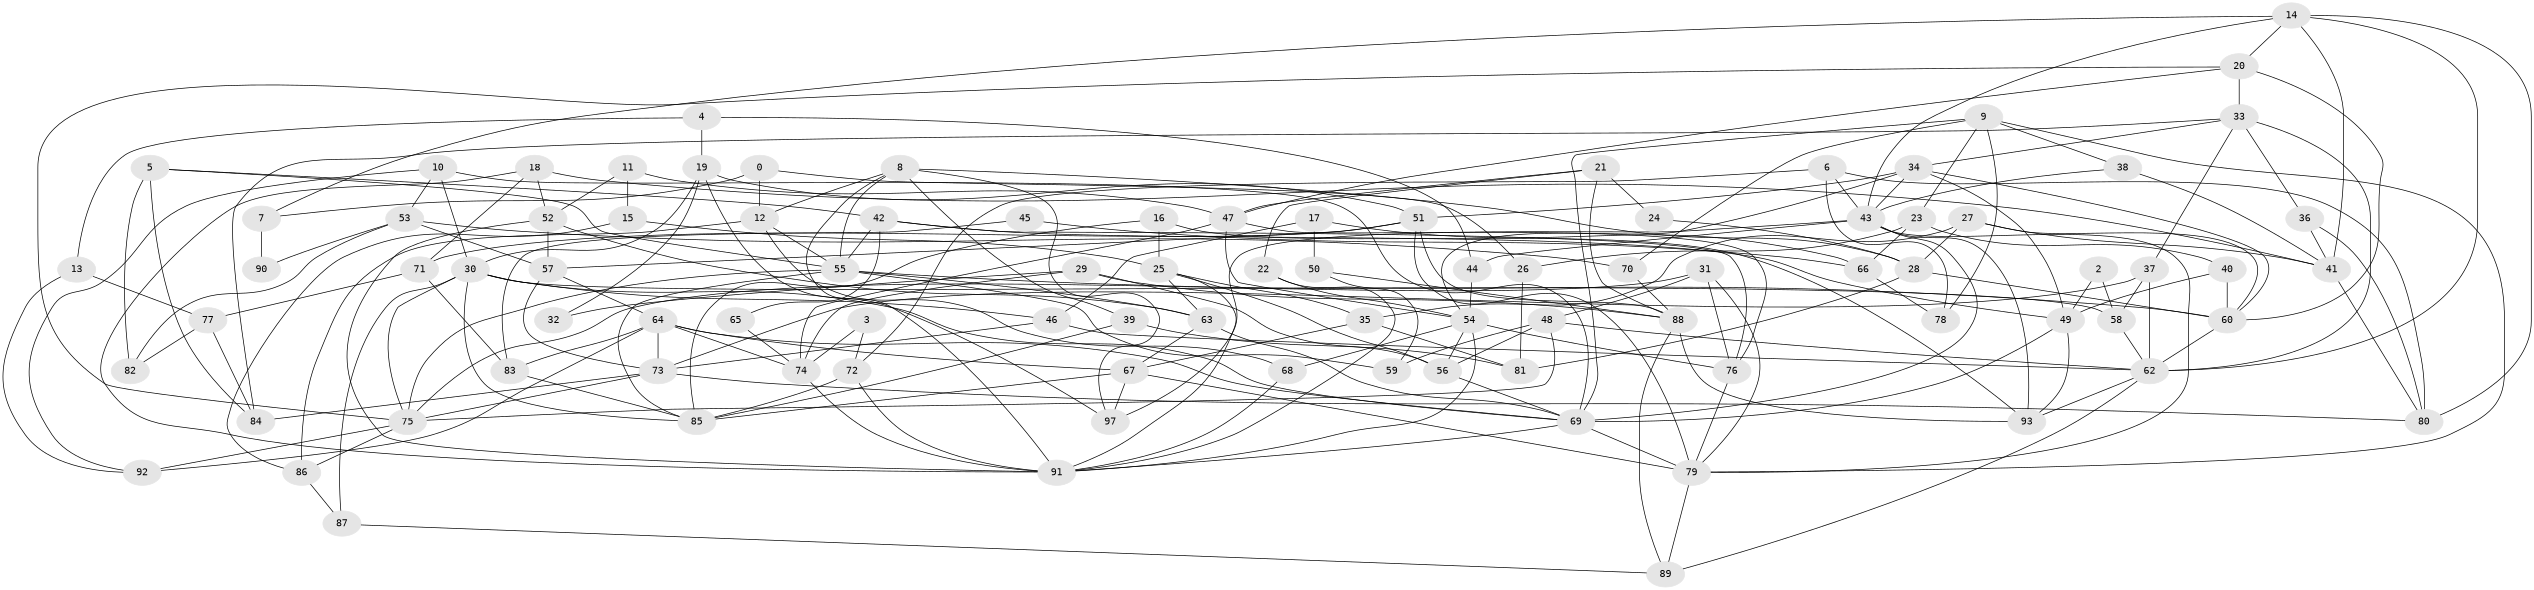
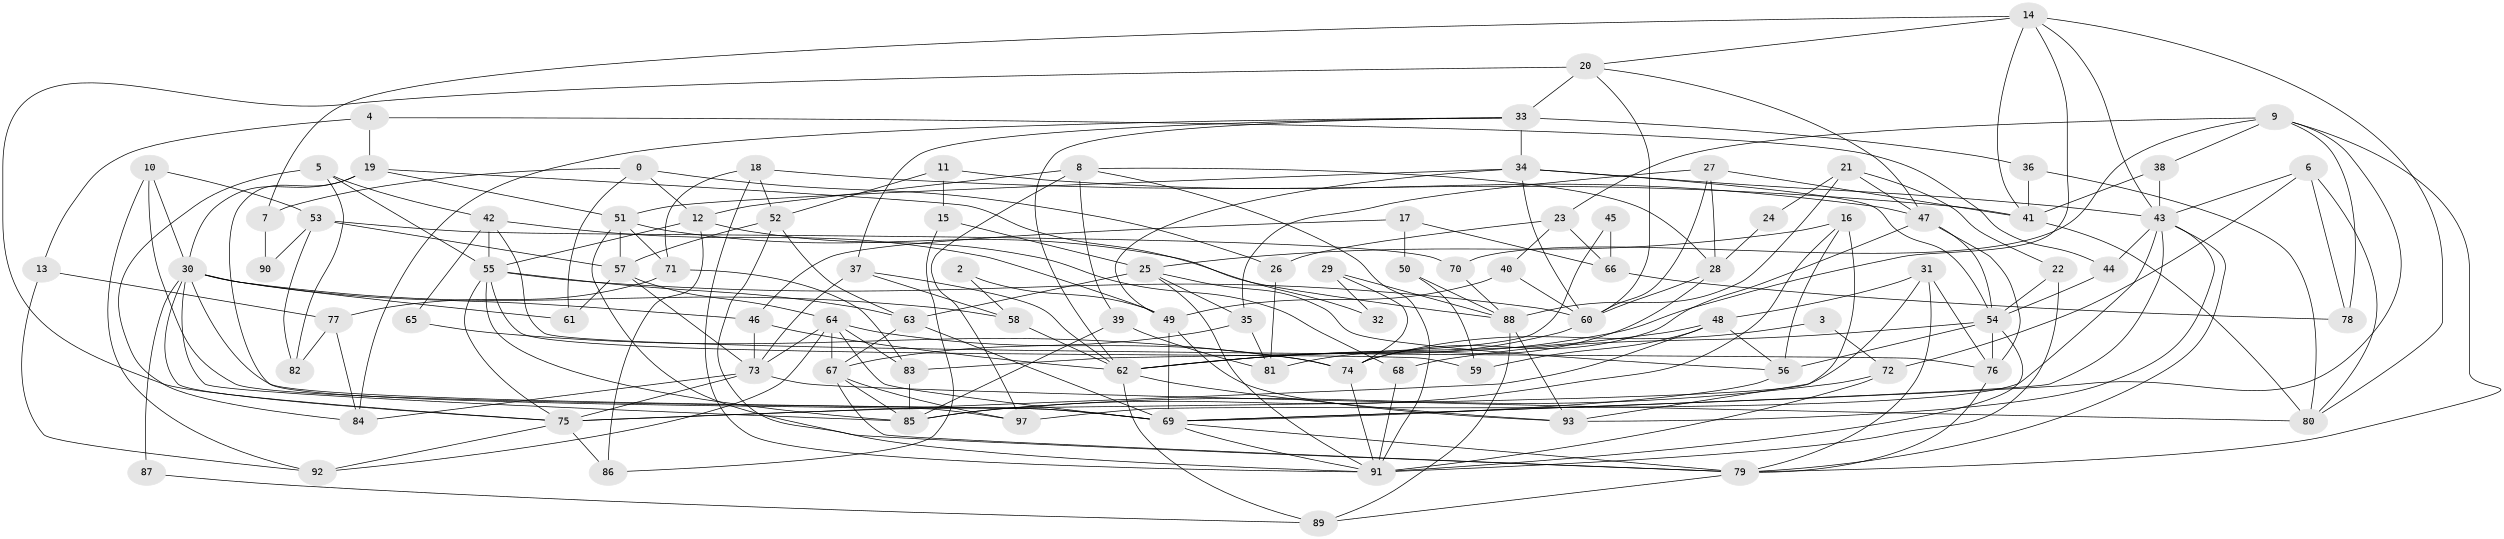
(853, 208) -> none
none -> (569, 320)
(1262, 325) -> (1806, 288)
(322, 498) -> none
